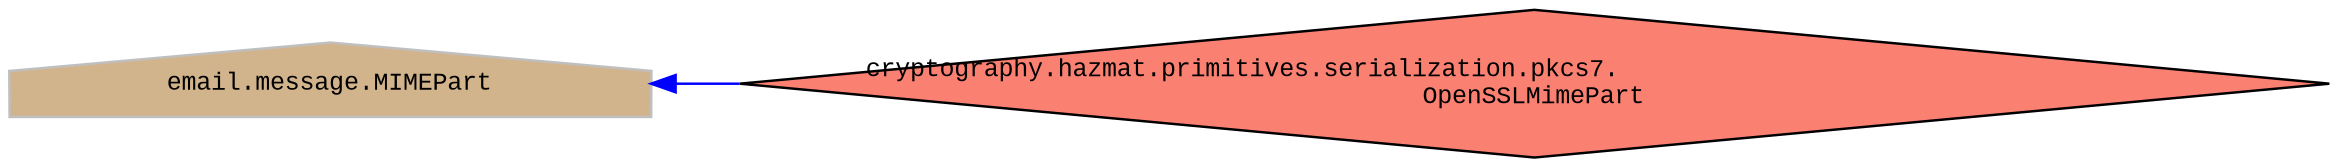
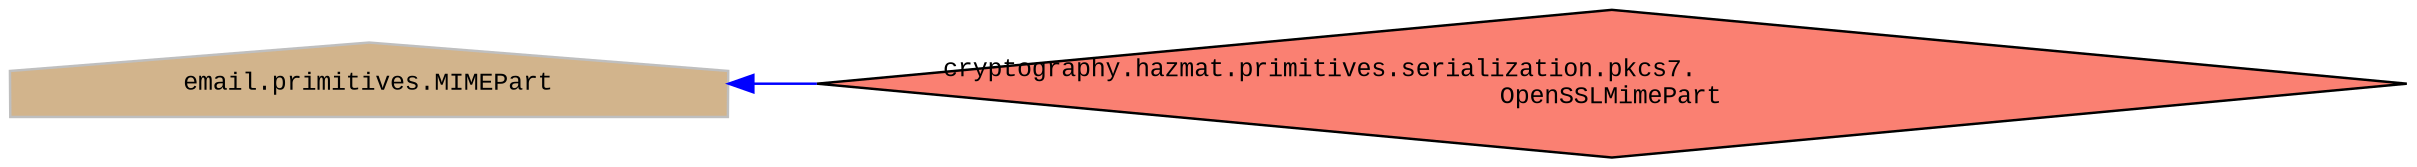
(330, 84) -> (369, 84)
